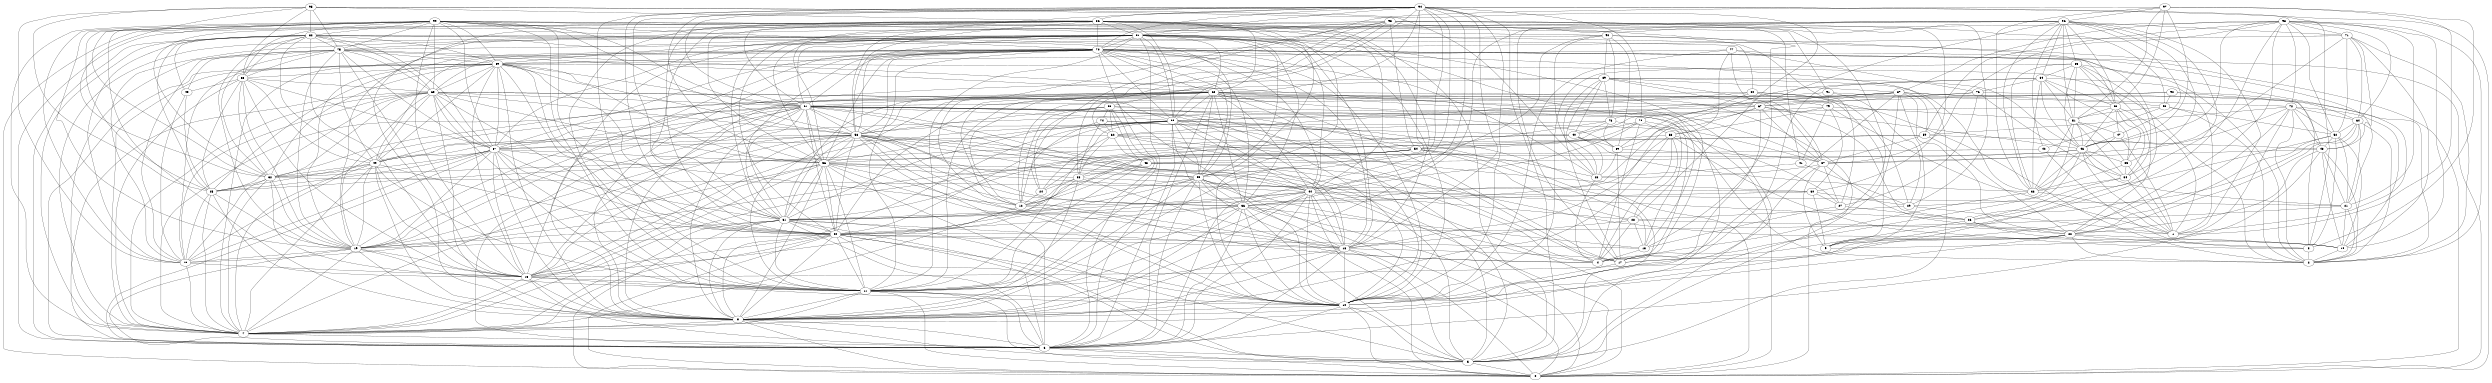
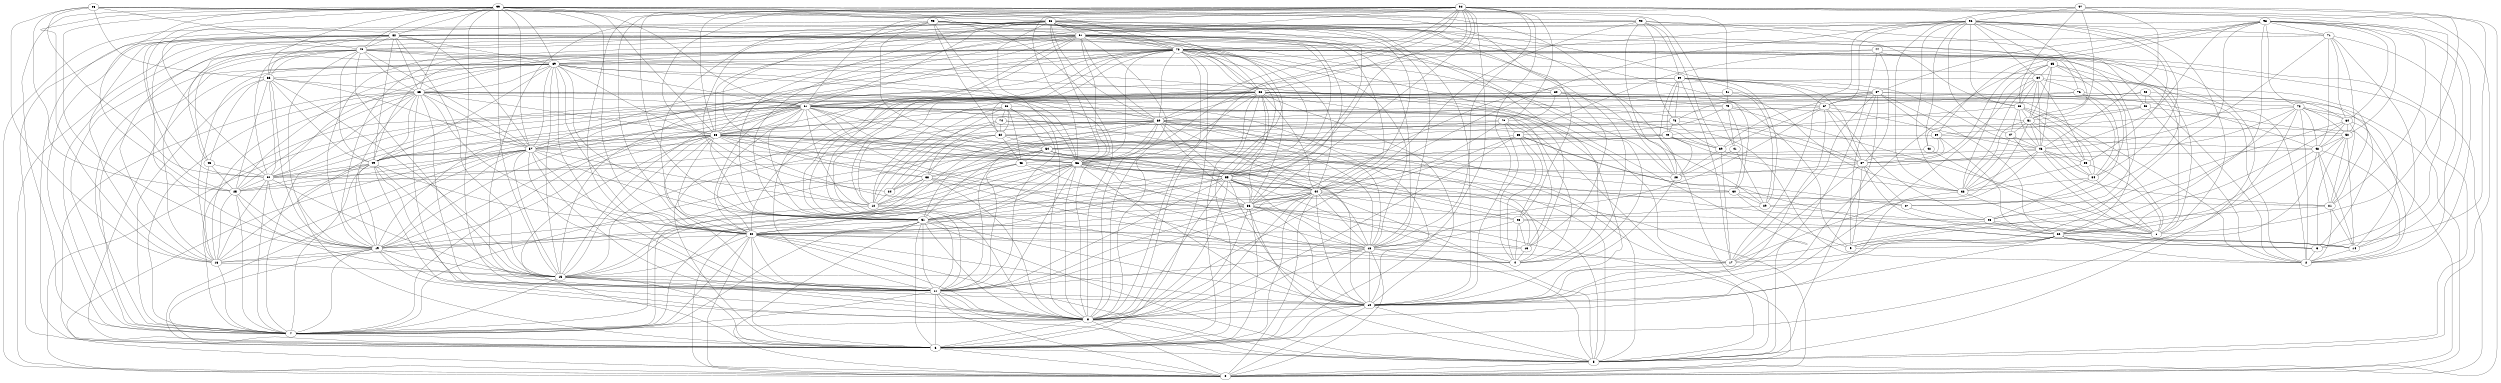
(311, 21) -> (1048, 28)
none -> (239, 170)
none -> (1163, 184)
(1742, 226) -> none
